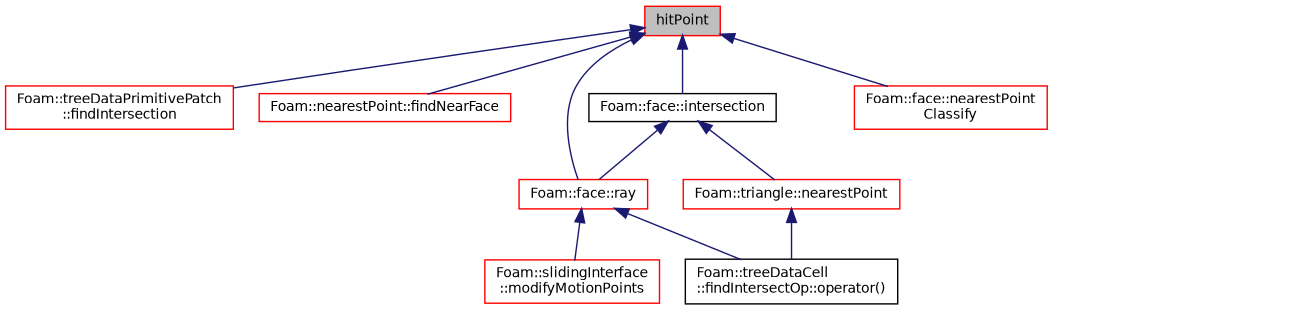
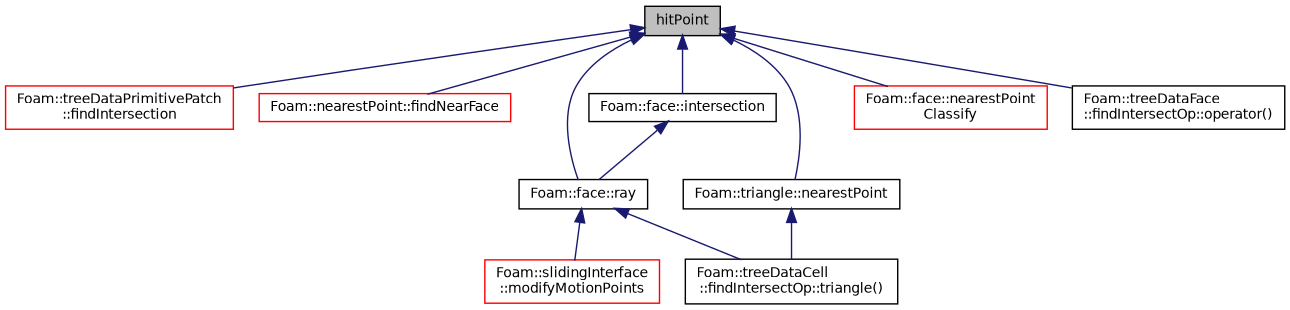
(683, 21) -> (683, 21)
none -> (1179, 108)
(742, 155) -> (794, 96)
(583, 194) -> (583, 194)
(792, 194) -> (792, 194)
(792, 282) -> (792, 282)
